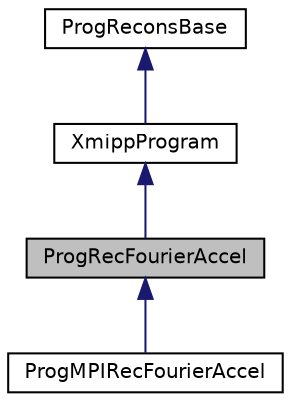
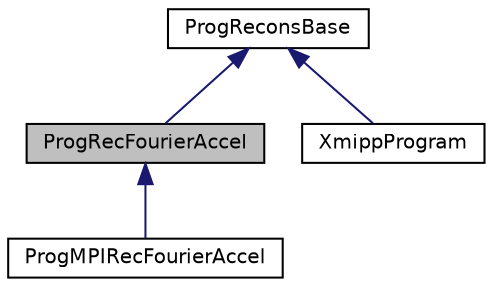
(145, 211) -> (199, 93)
